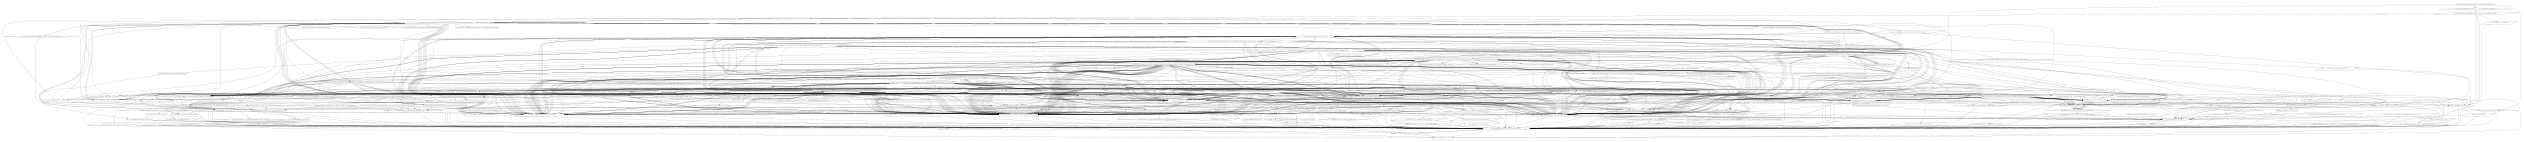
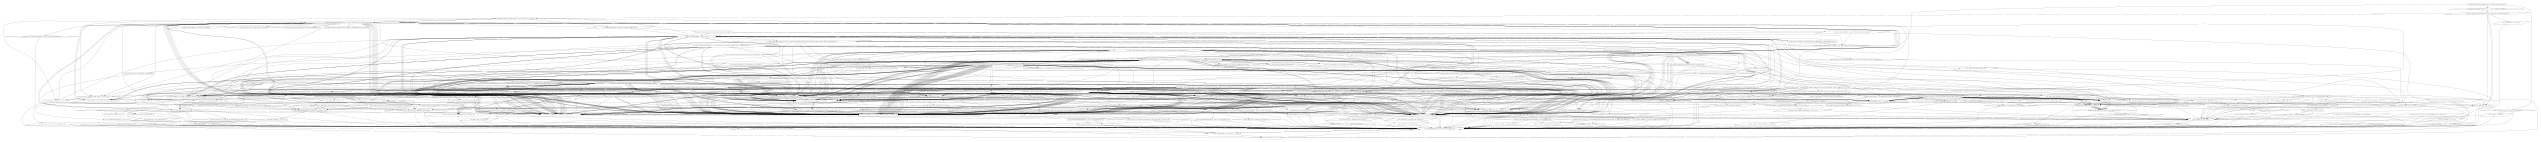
none -> (1793, 106)
